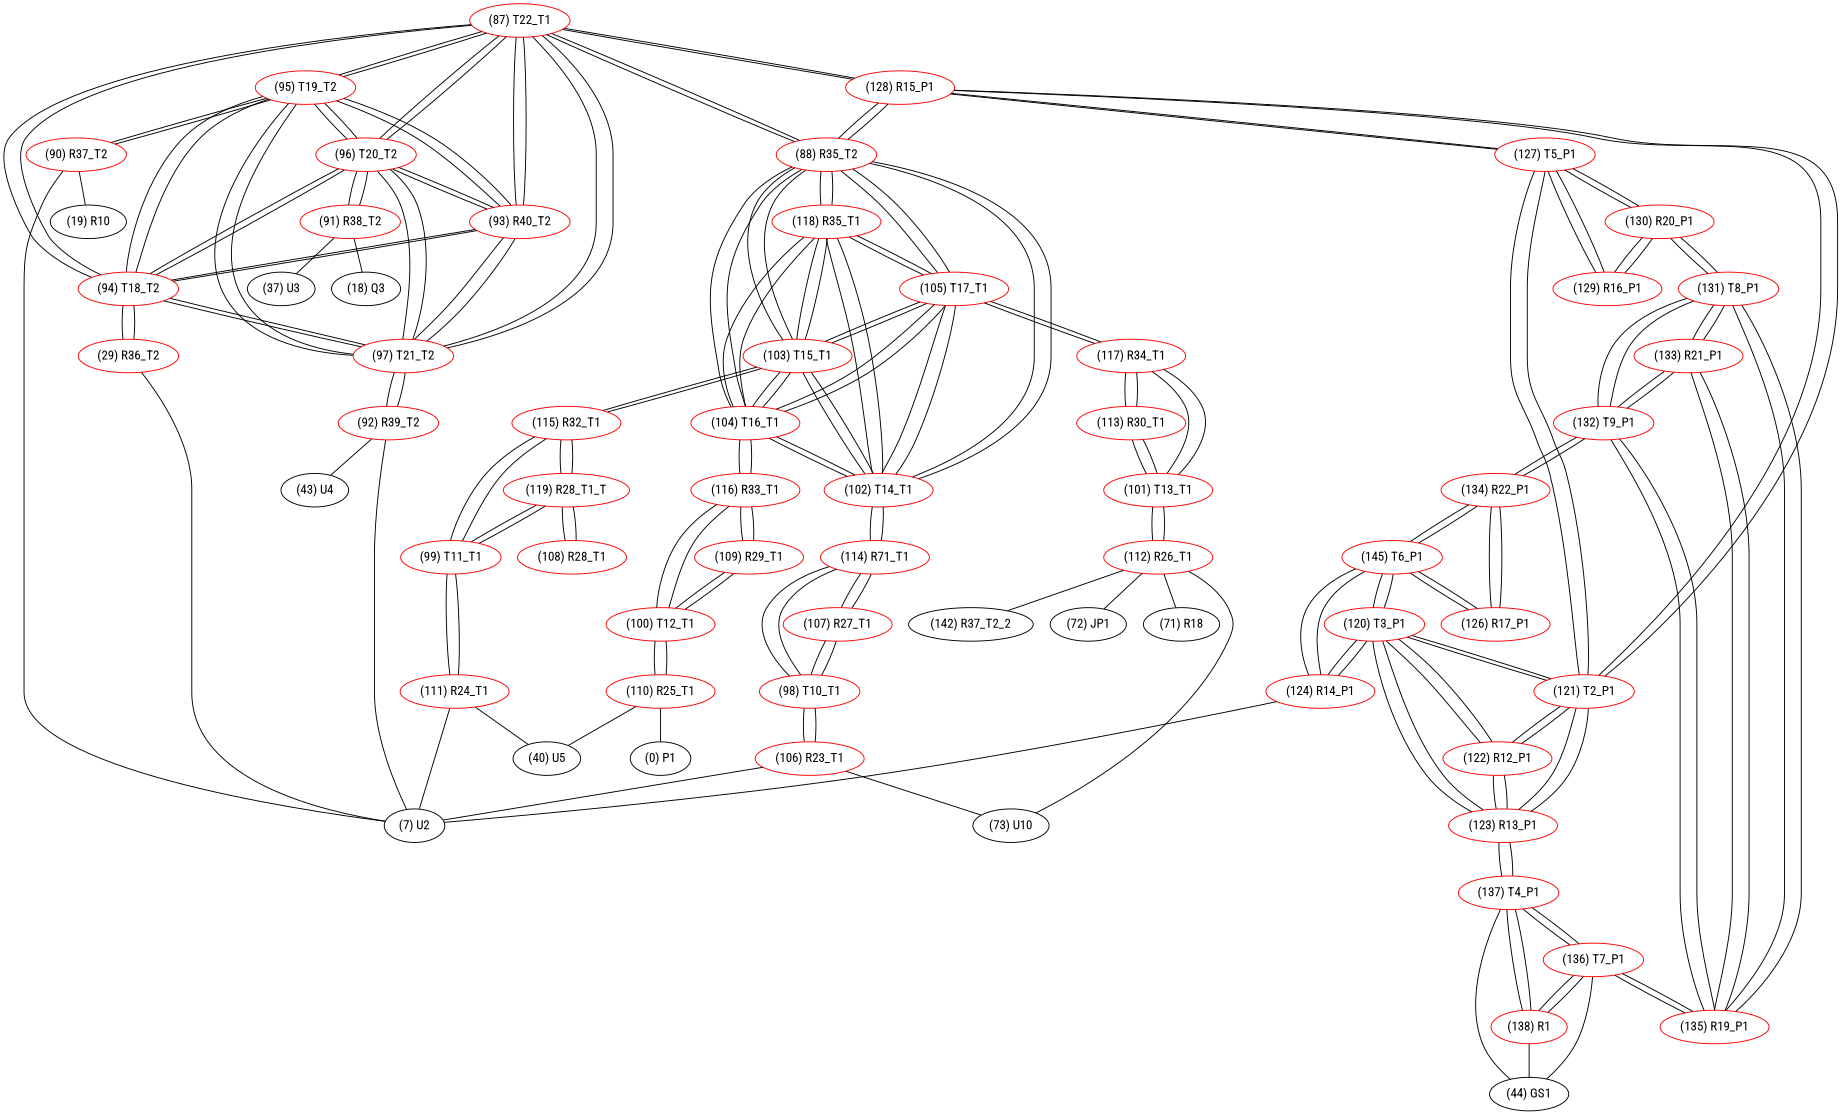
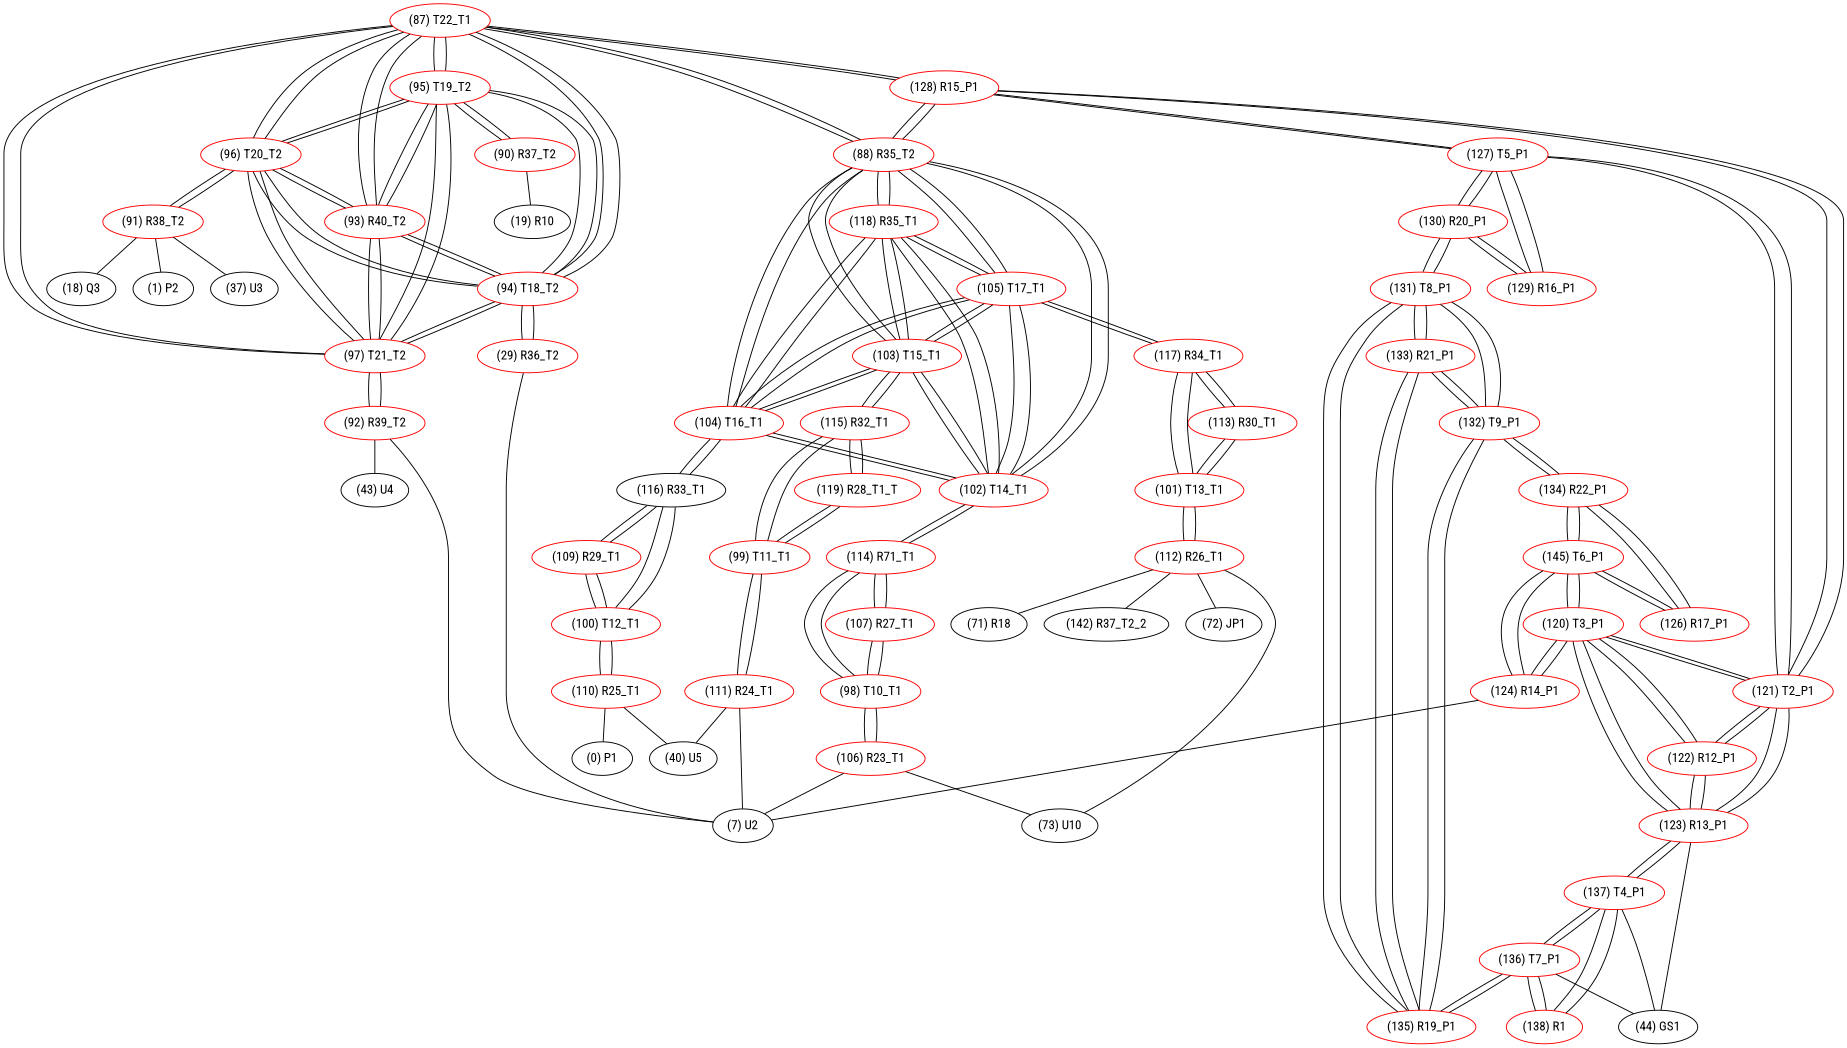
none -> (163, 289)
(745, 490) -> (671, 490)
(572, 557) -> none
(24, 626) -> none
(1529, 1061) -> (1676, 926)
